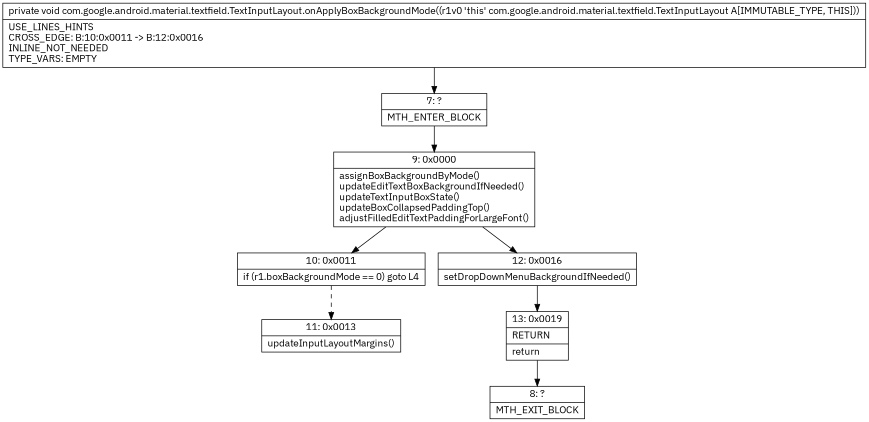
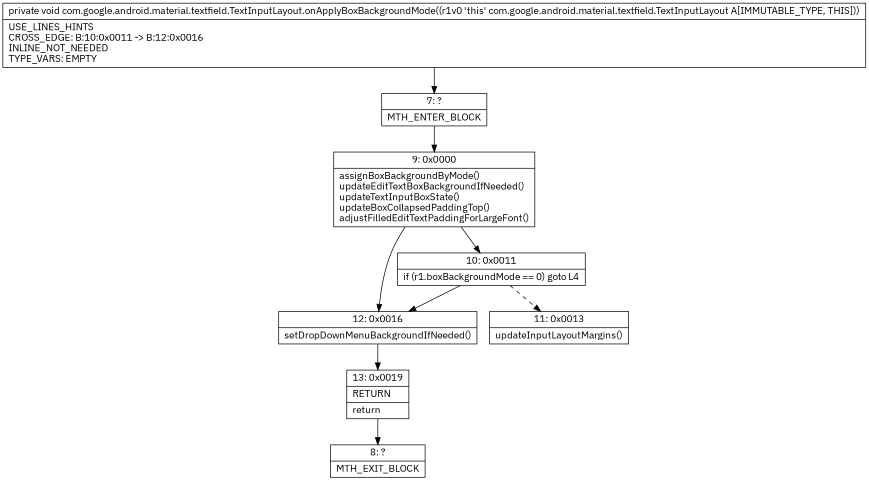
none -> (438, 297)
